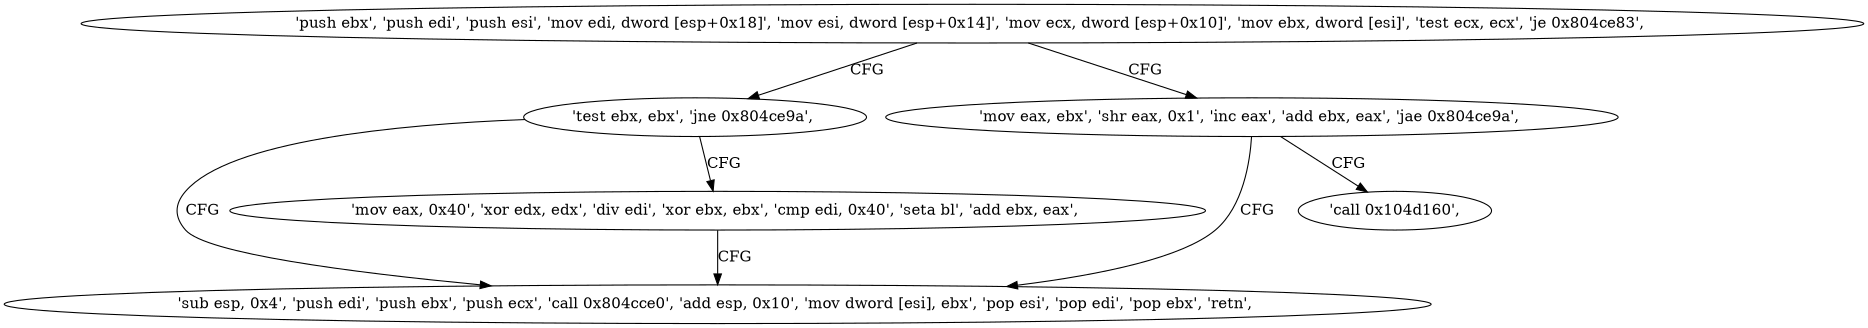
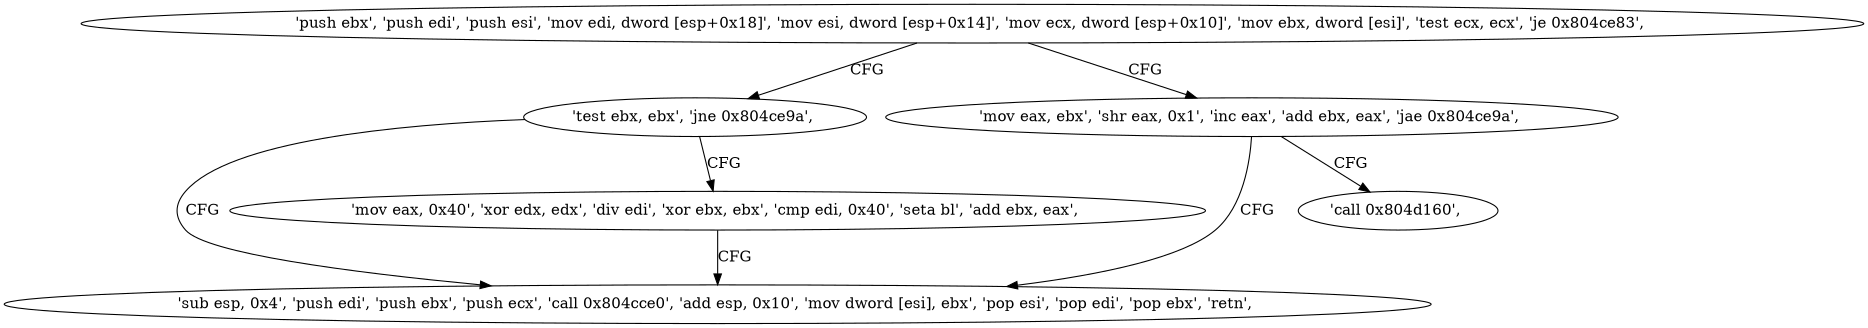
(1395, 211) -> (1398, 211)
